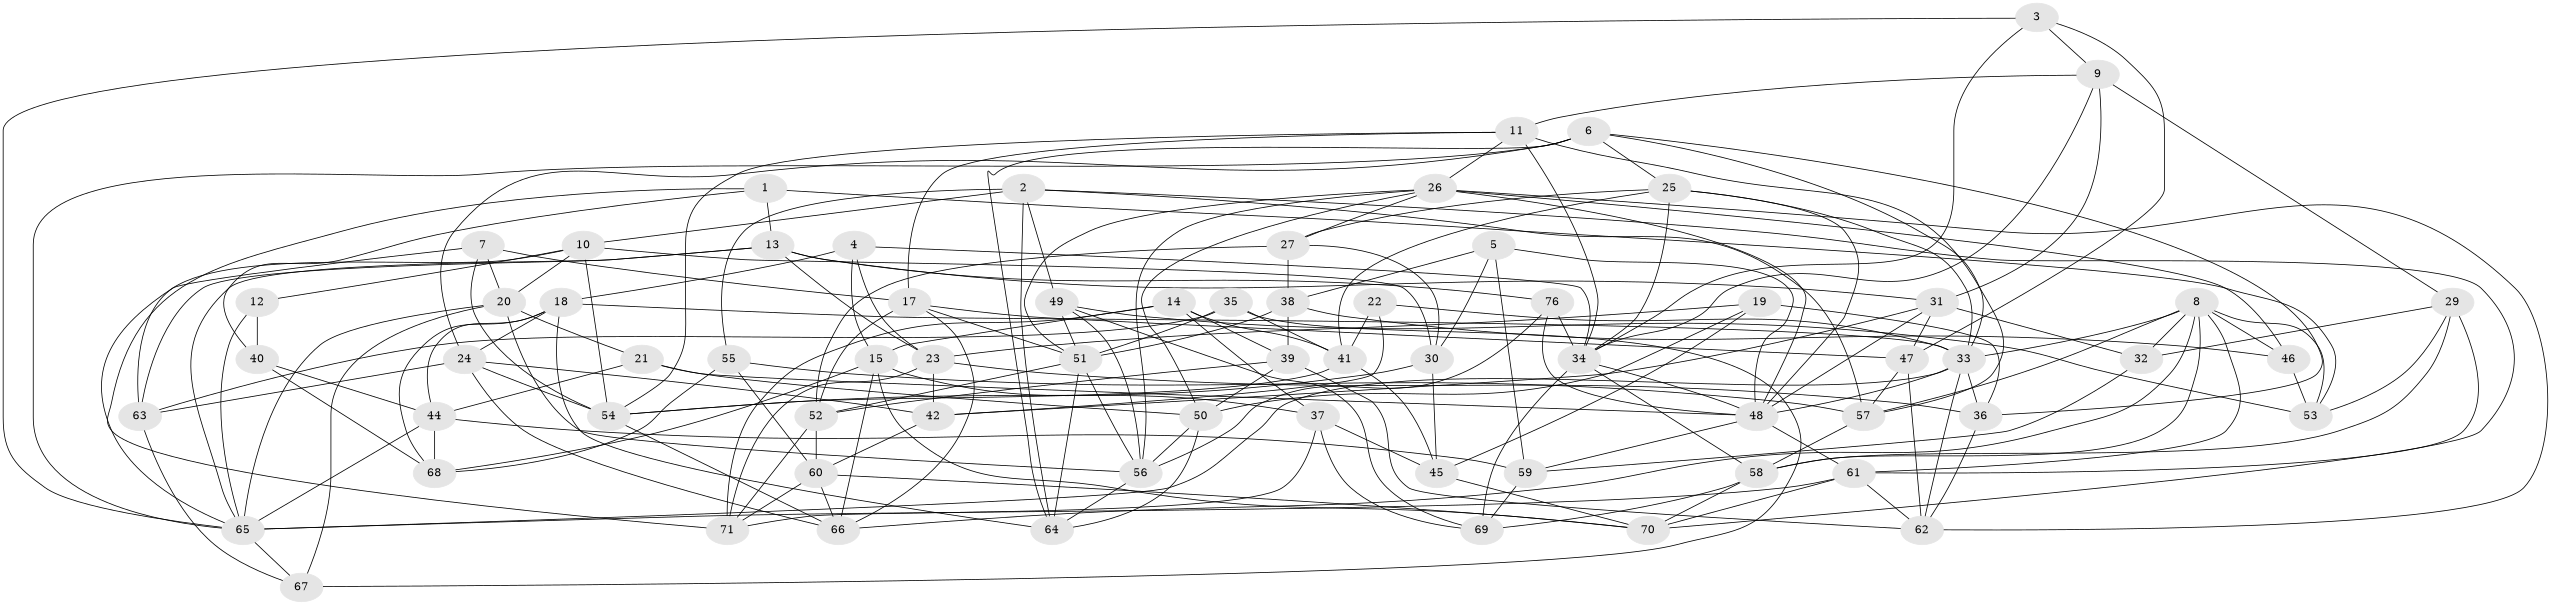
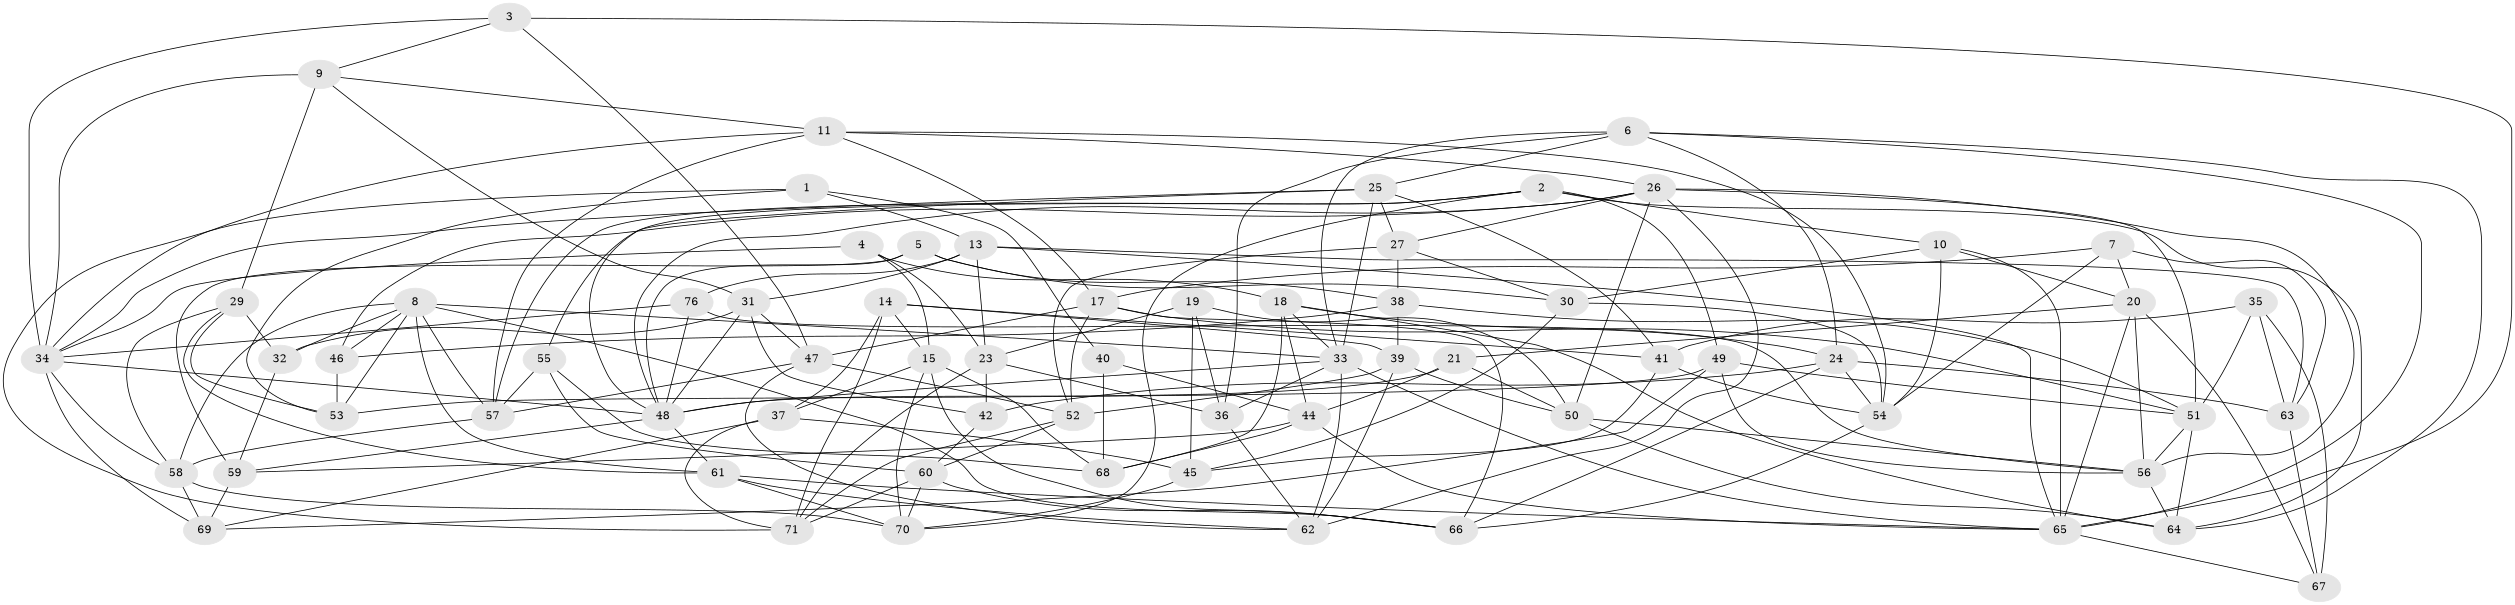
(257, 302) -> none
(1375, 302) -> none
(1004, 376) -> (926, 383)
